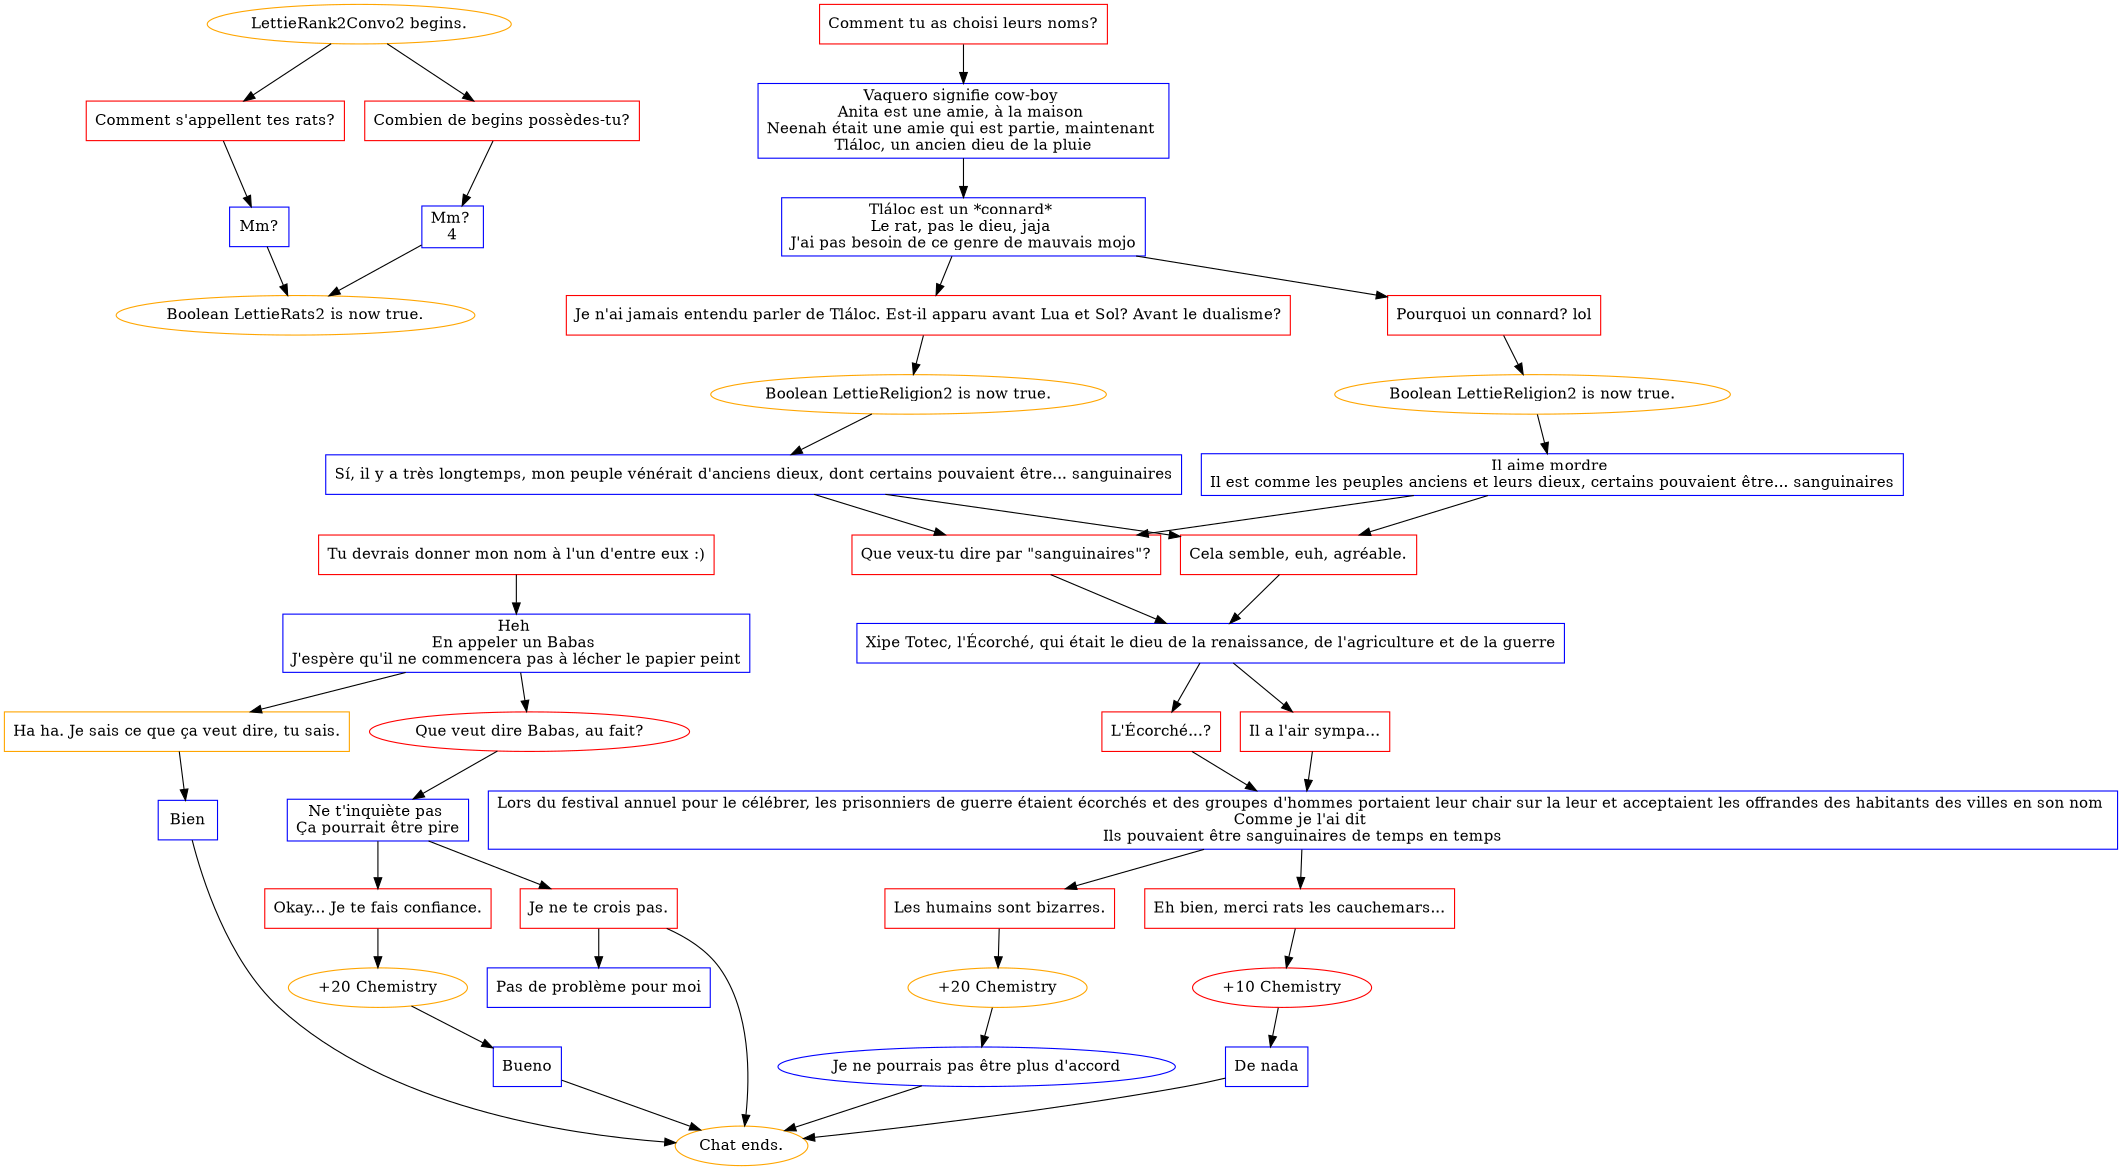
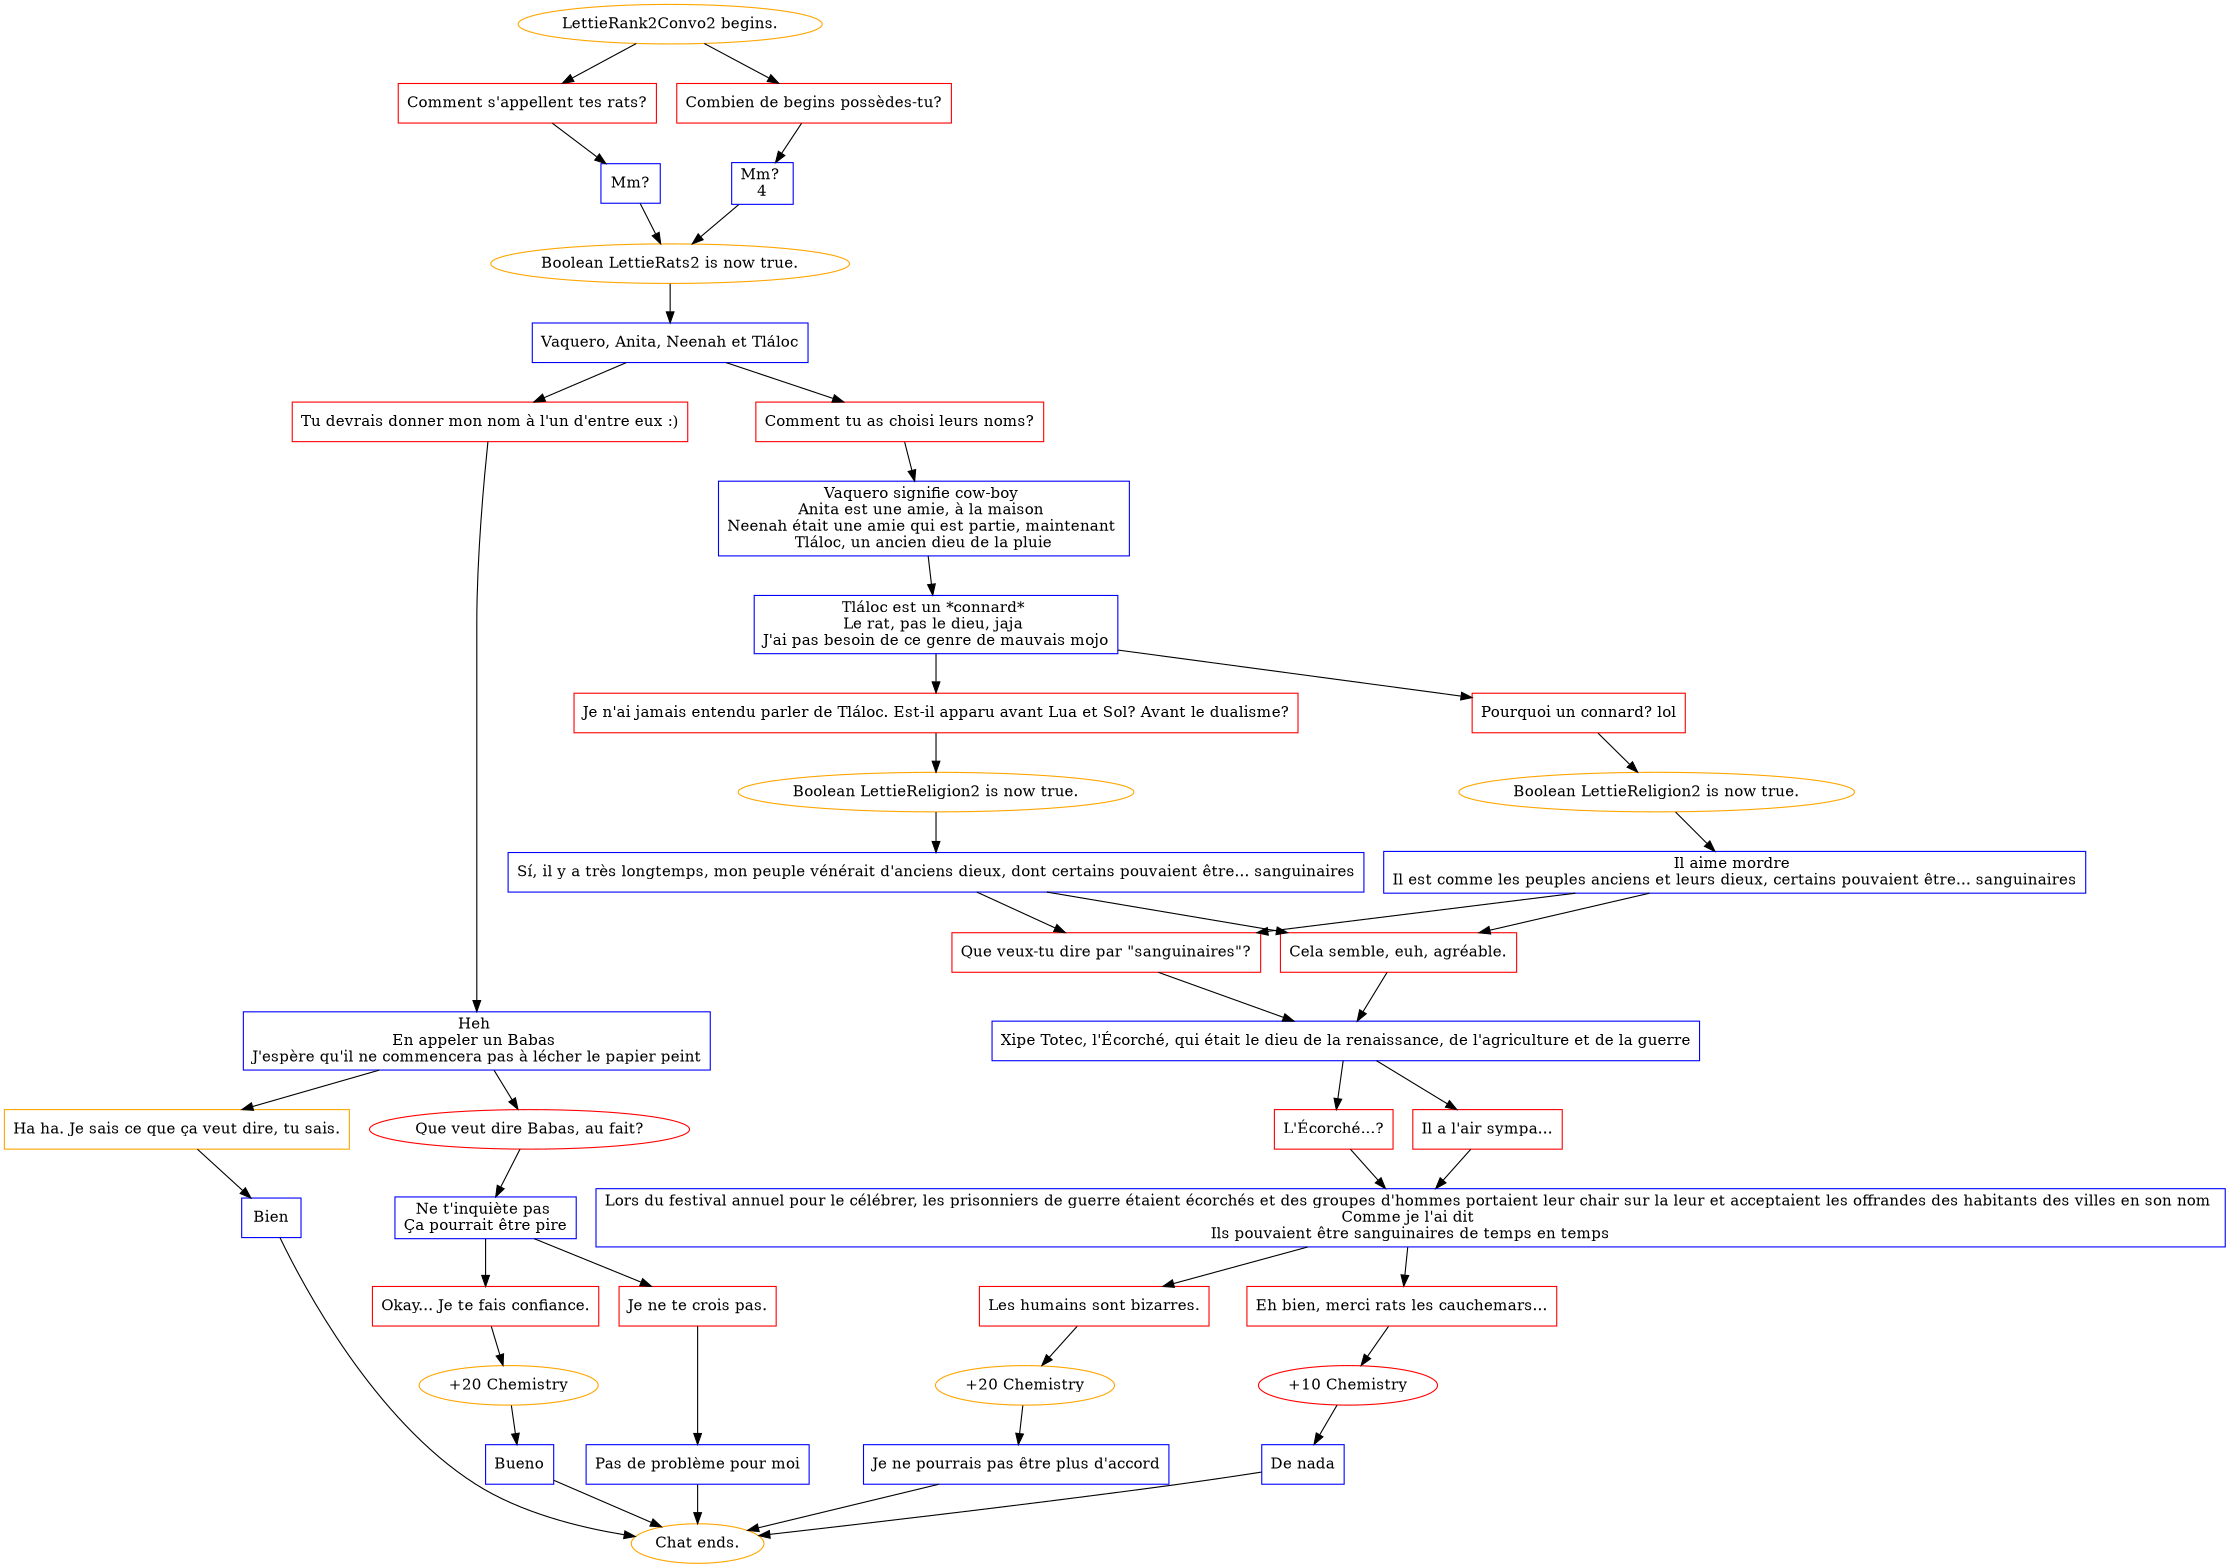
none -> (670, 343)
(738, 1006) -> (698, 1499)
(977, 1067) -> (1016, 1464)
